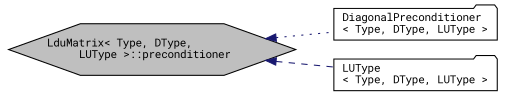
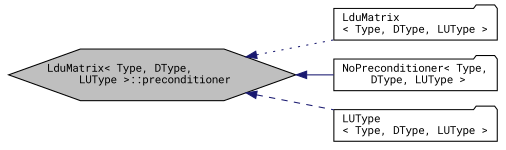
(416, 24) -> (416, 24)
none -> (416, 75)
